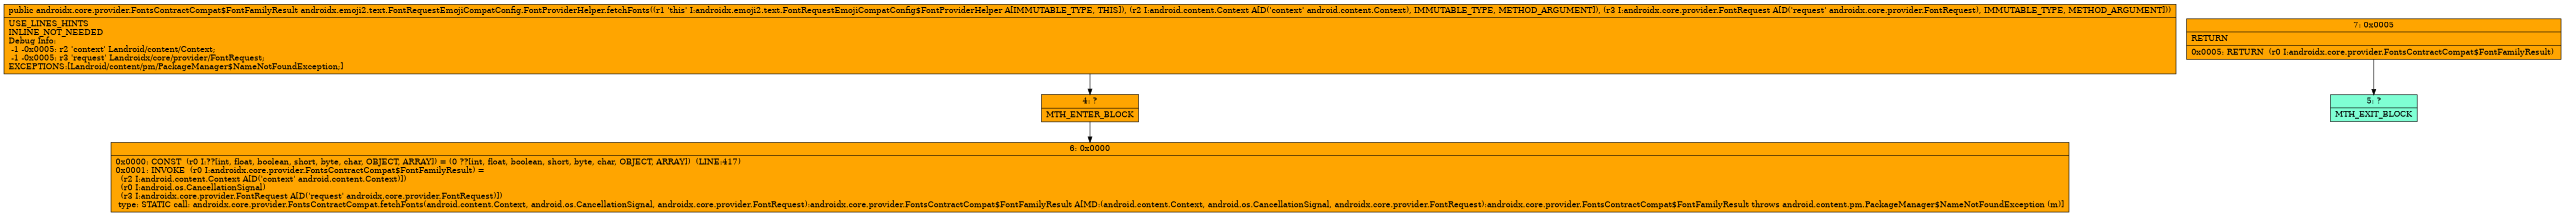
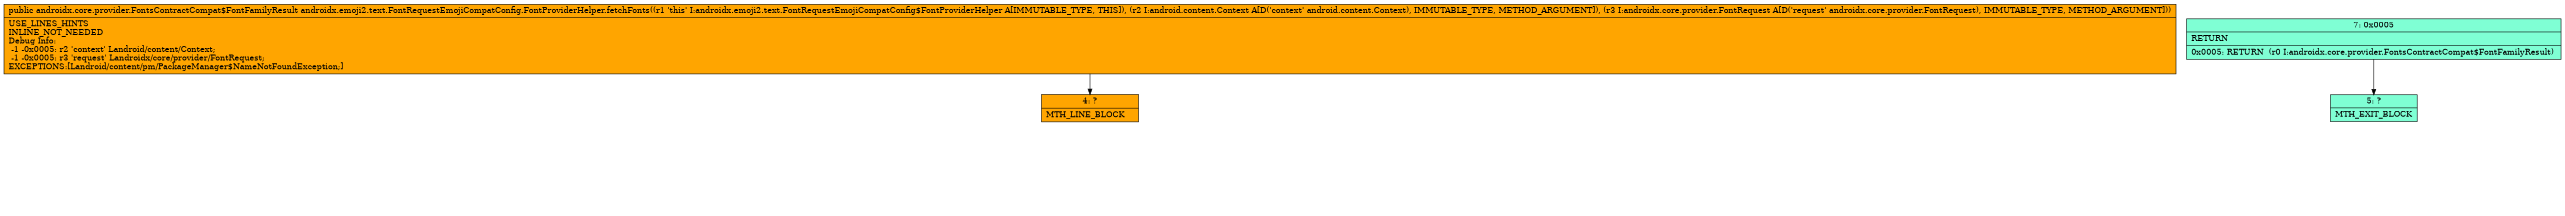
(2374, 39) -> (2374, 39)
(1090, 115) -> (1085, 115)
(1090, 177) -> none
